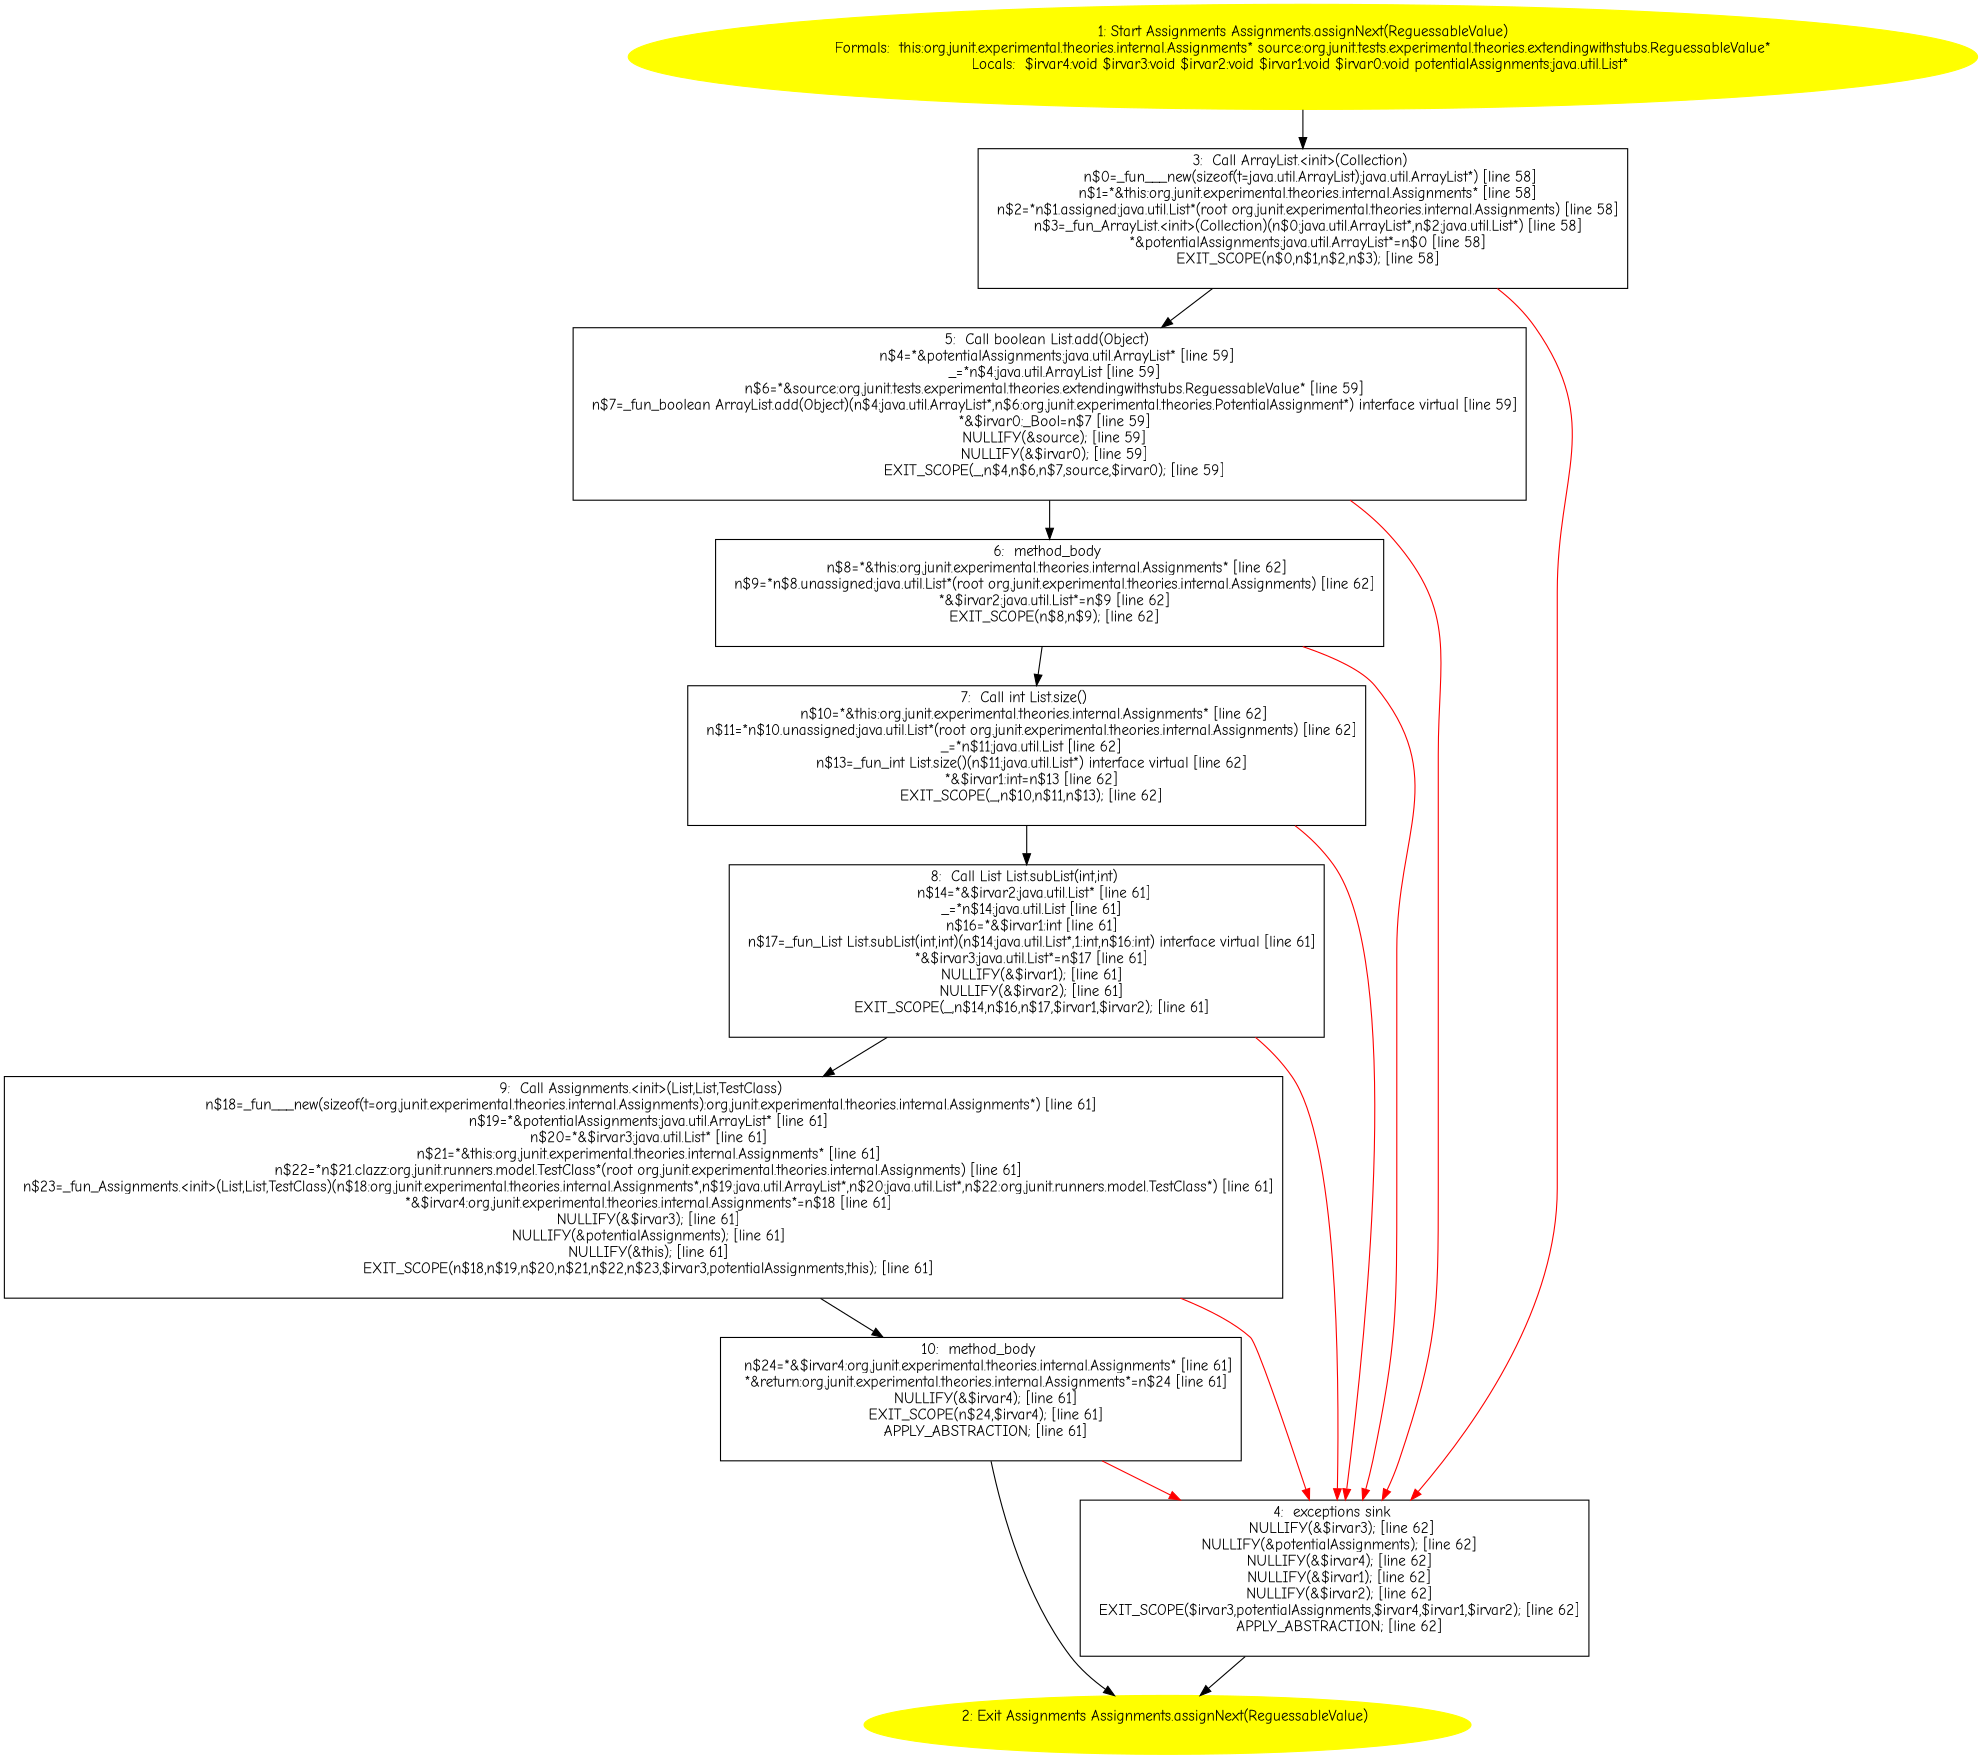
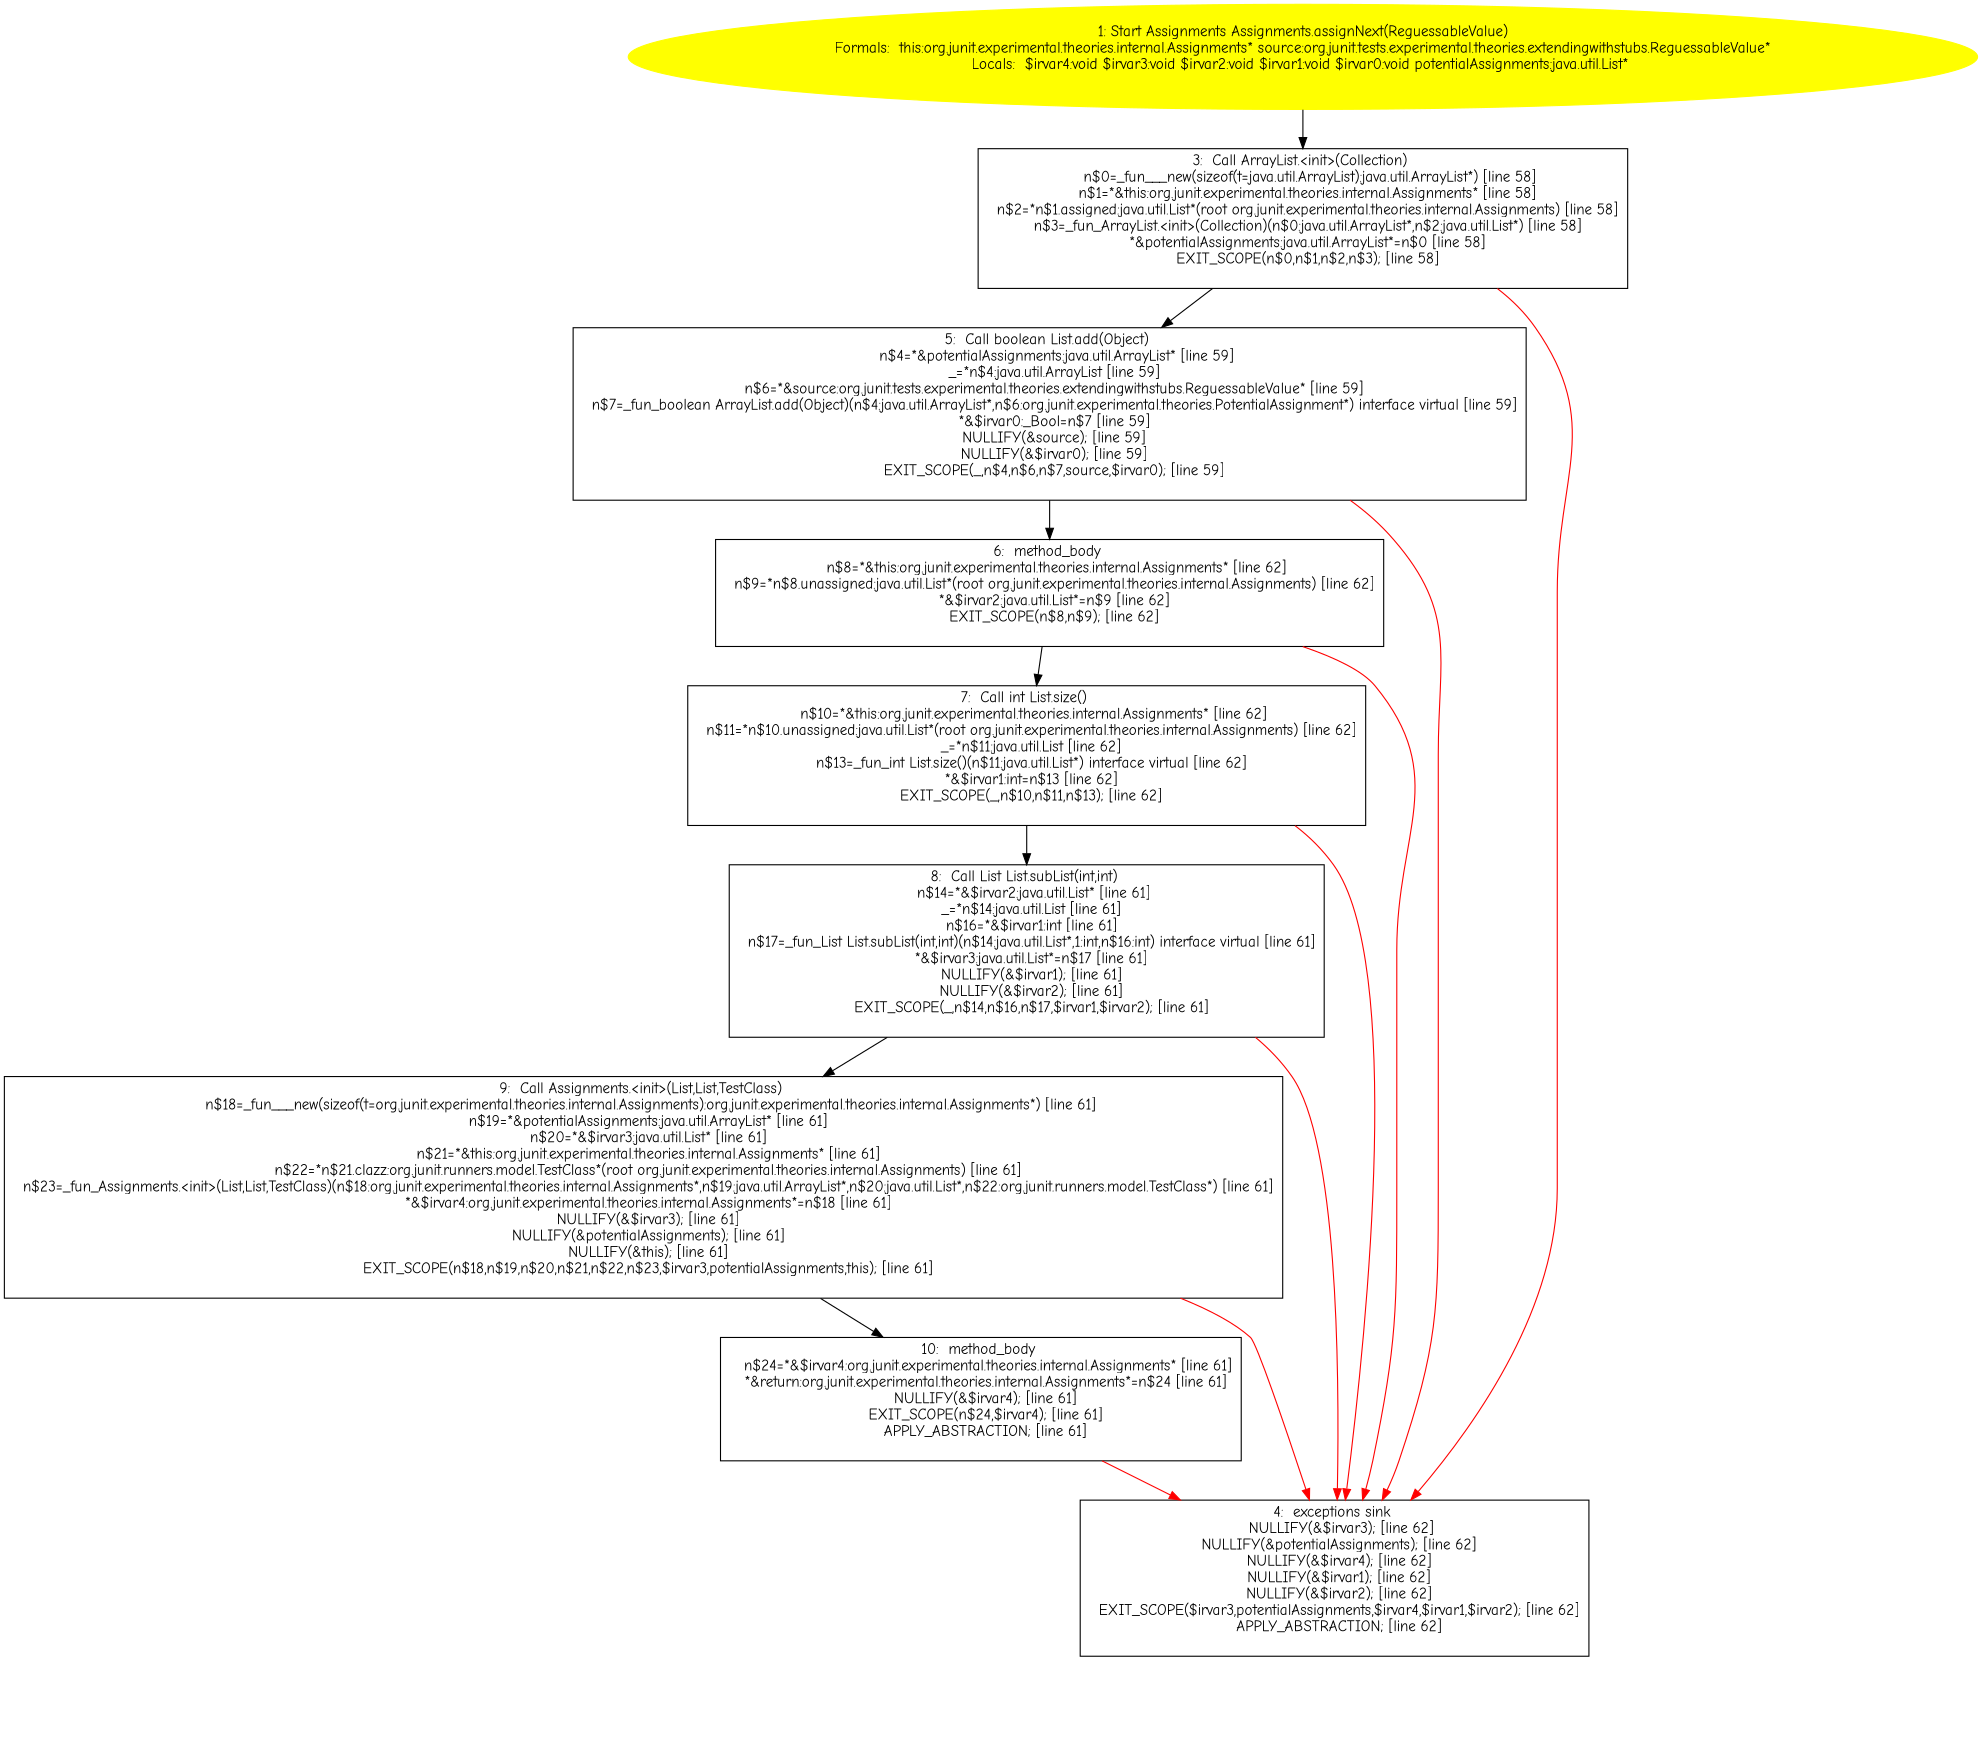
(1168, 1725) -> none
